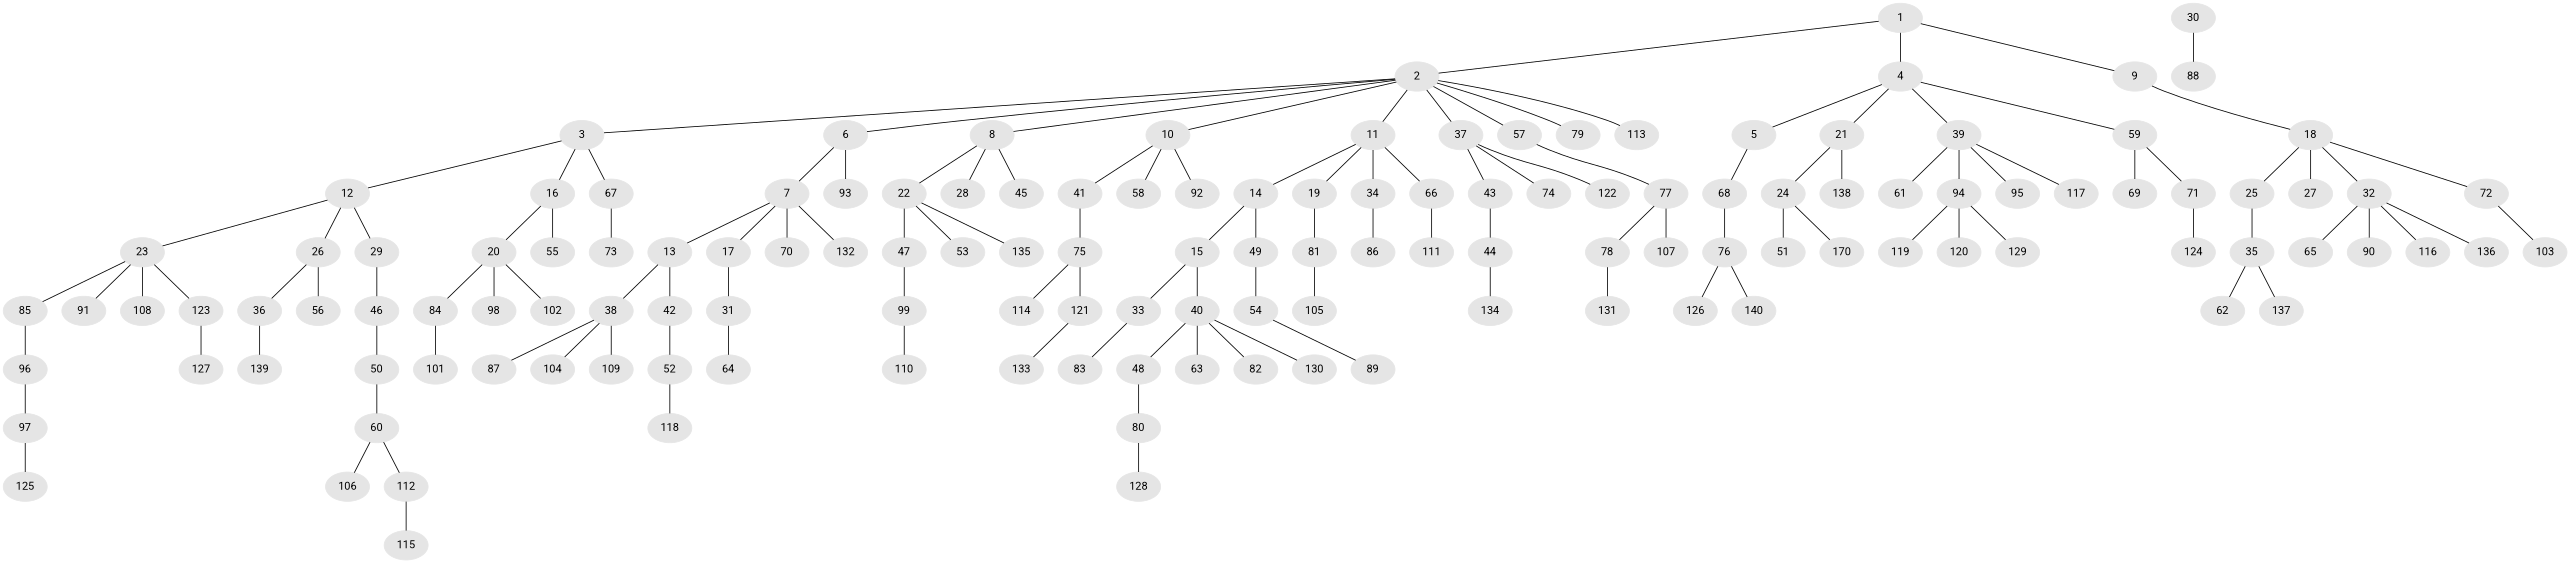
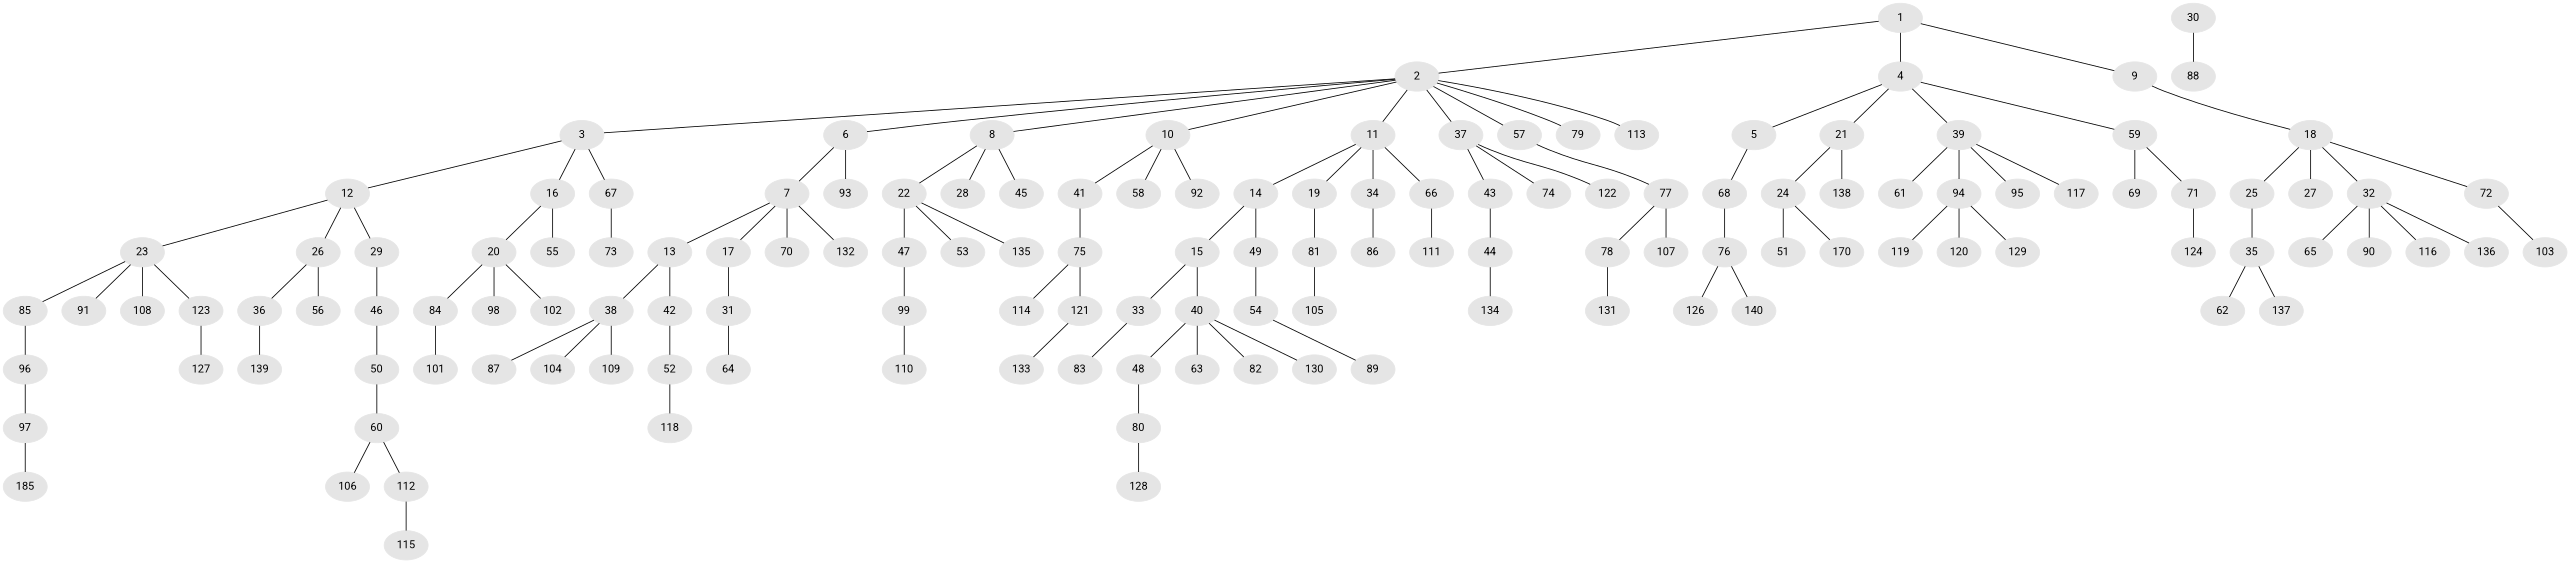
(25, 487) -> (25, 487)
